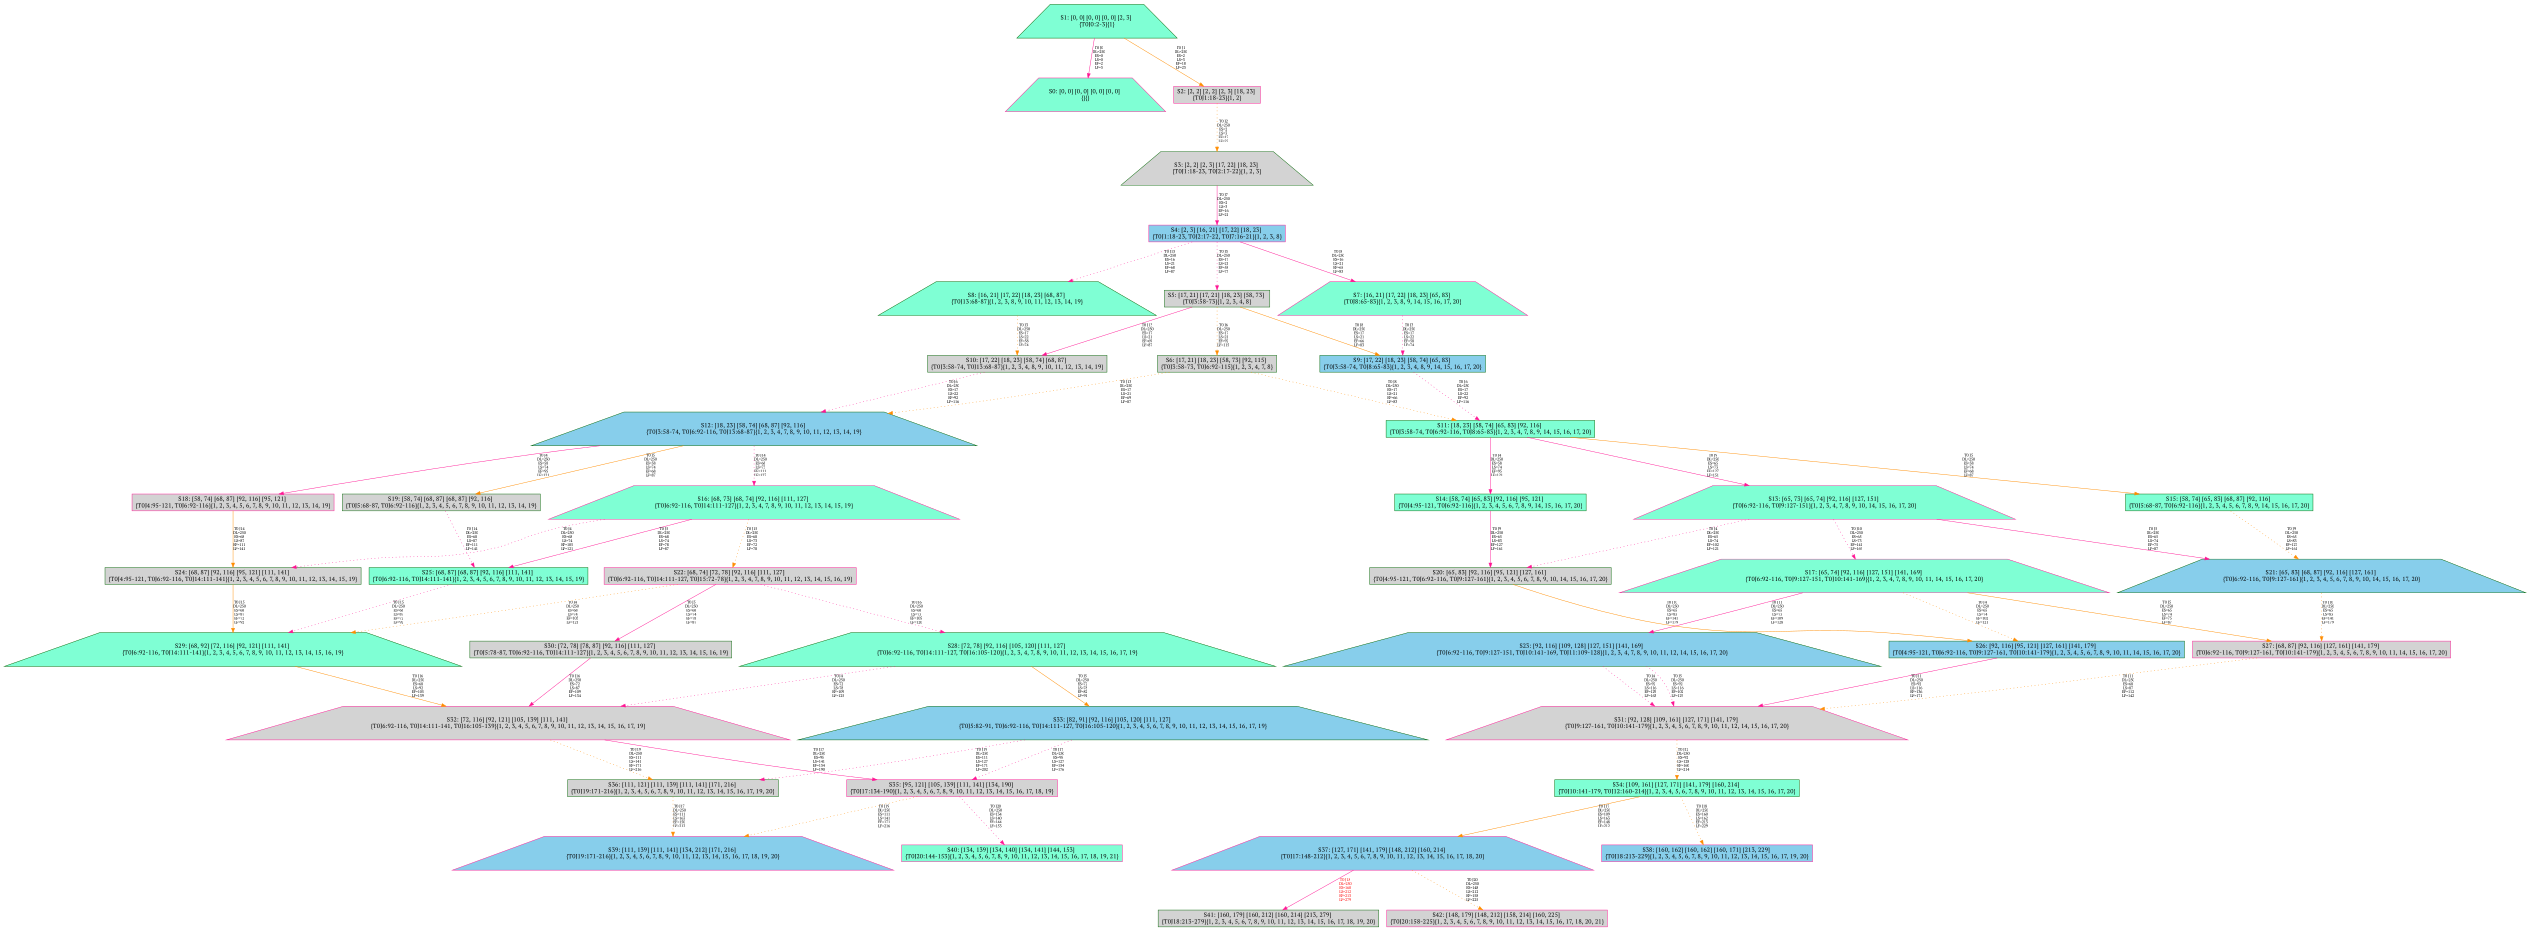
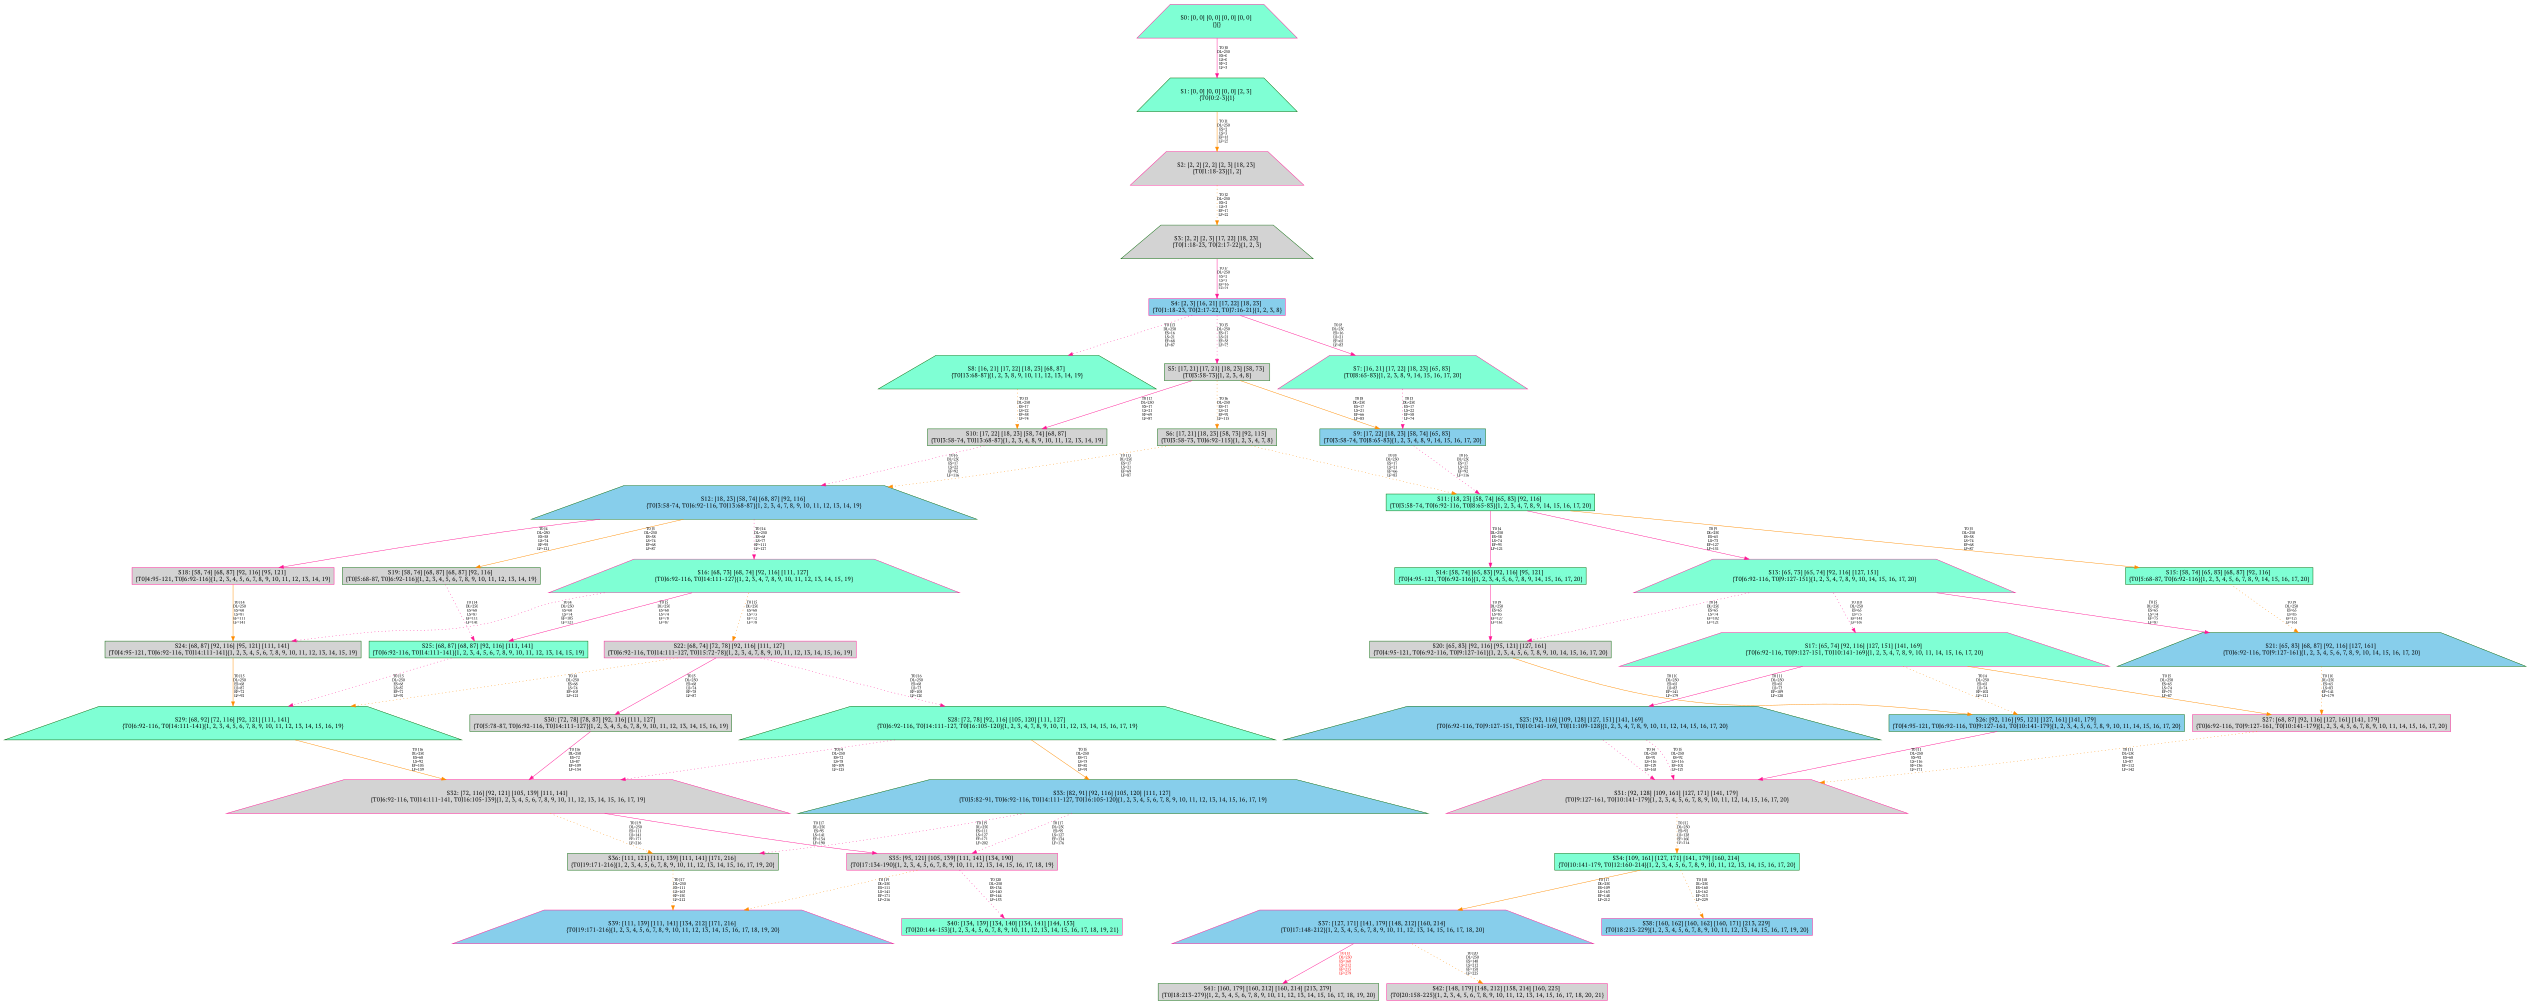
(1092, 56) -> (1217, 56)
(1217, 95) -> (1217, 168)
